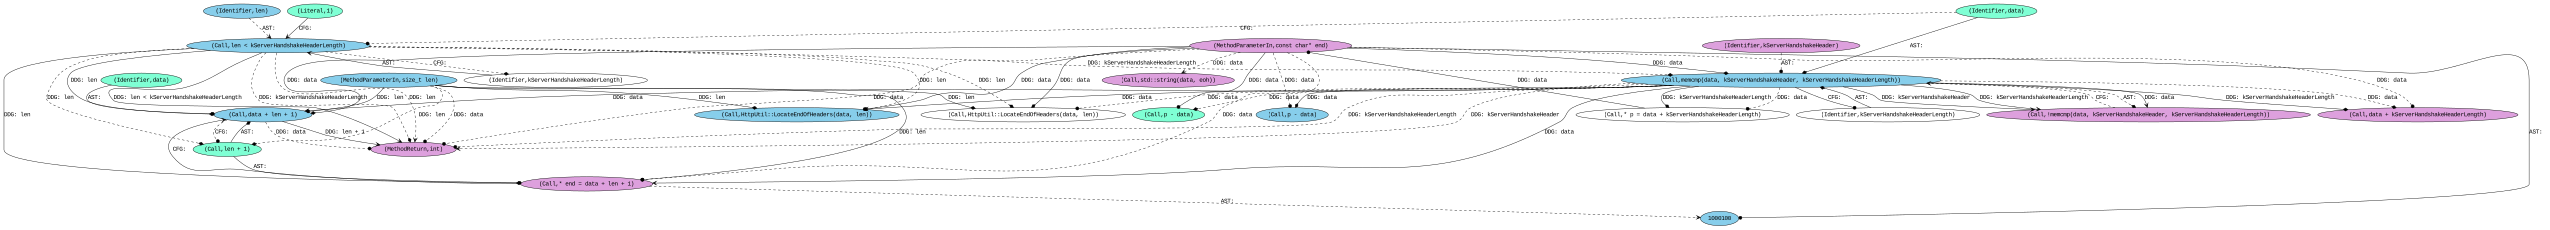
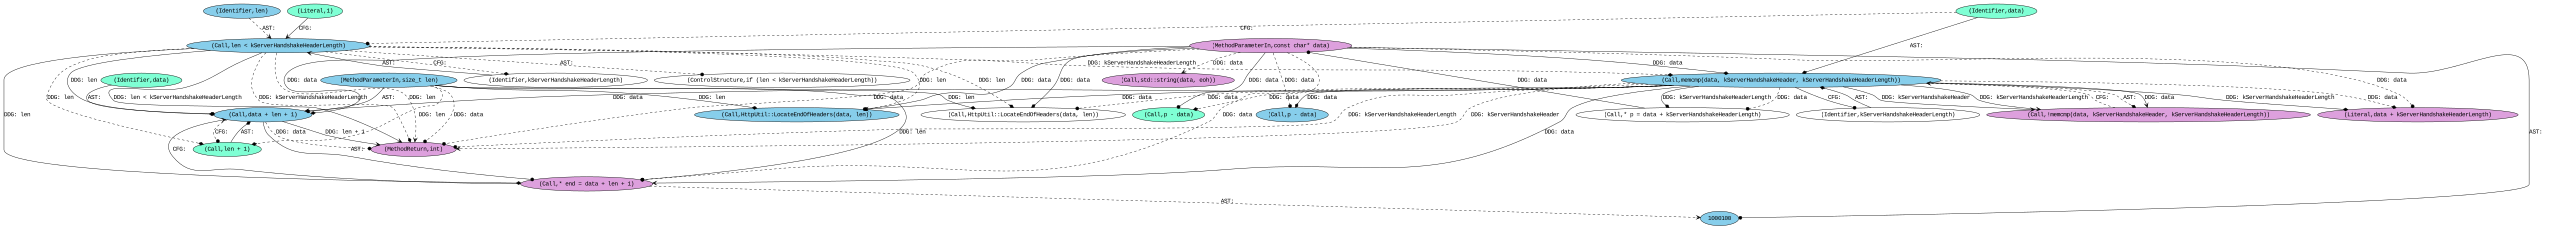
(1271, 46) -> (1271, 46)
(1781, 46) -> none
none -> (782, 80)
(390, 98) -> (390, 98)
(2418, 115) -> (2418, 115)
(373, 179) -> (390, 163)
